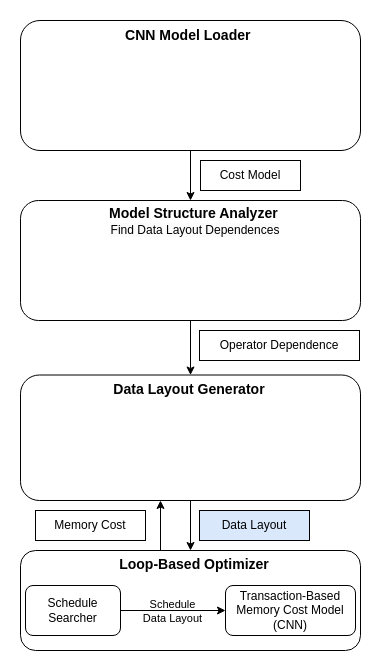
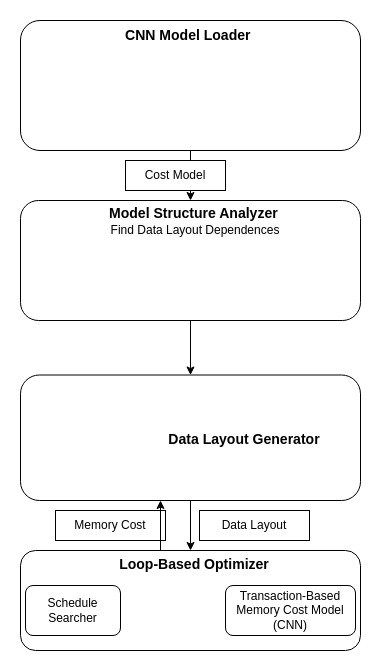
(251, 176) -> (176, 176)
(280, 346) -> none
(190, 390) -> (245, 440)
(91, 526) -> (111, 526)
(255, 526) -> (255, 526)
(170, 611) -> none
